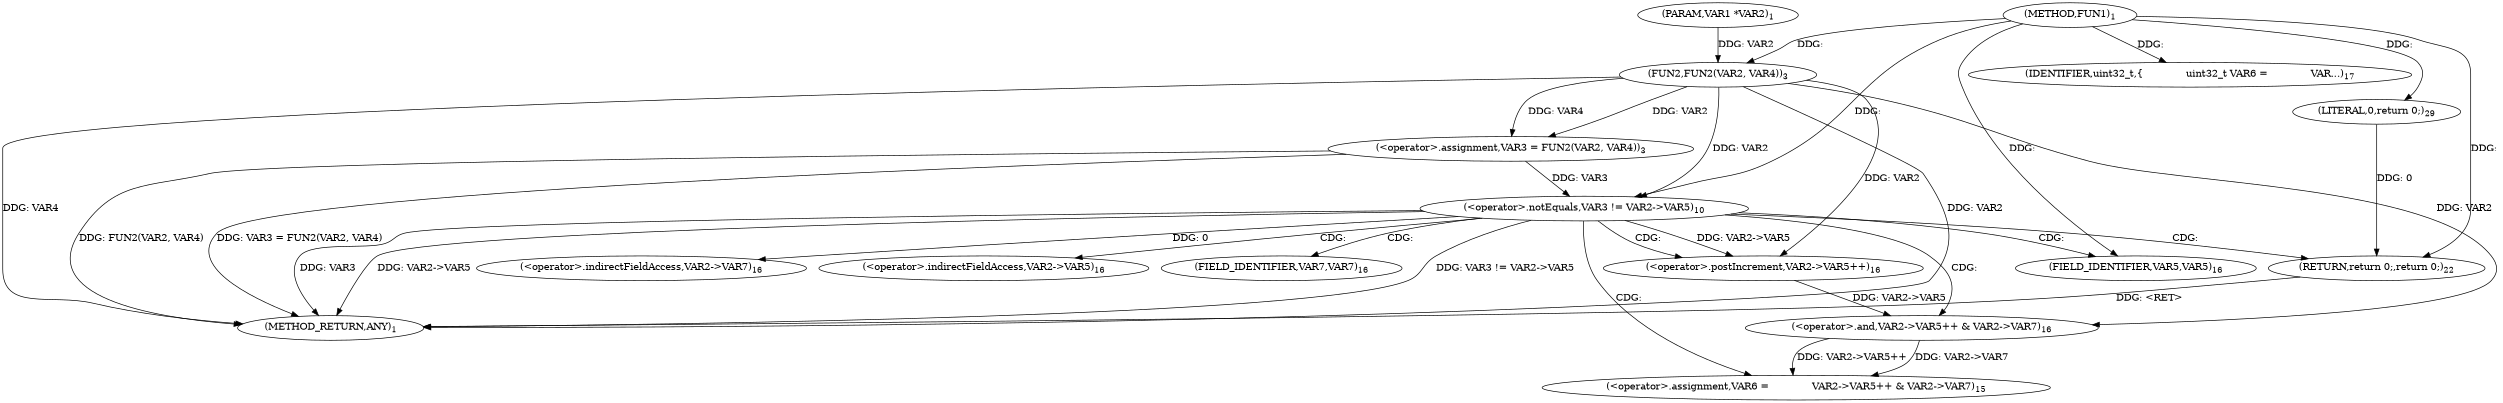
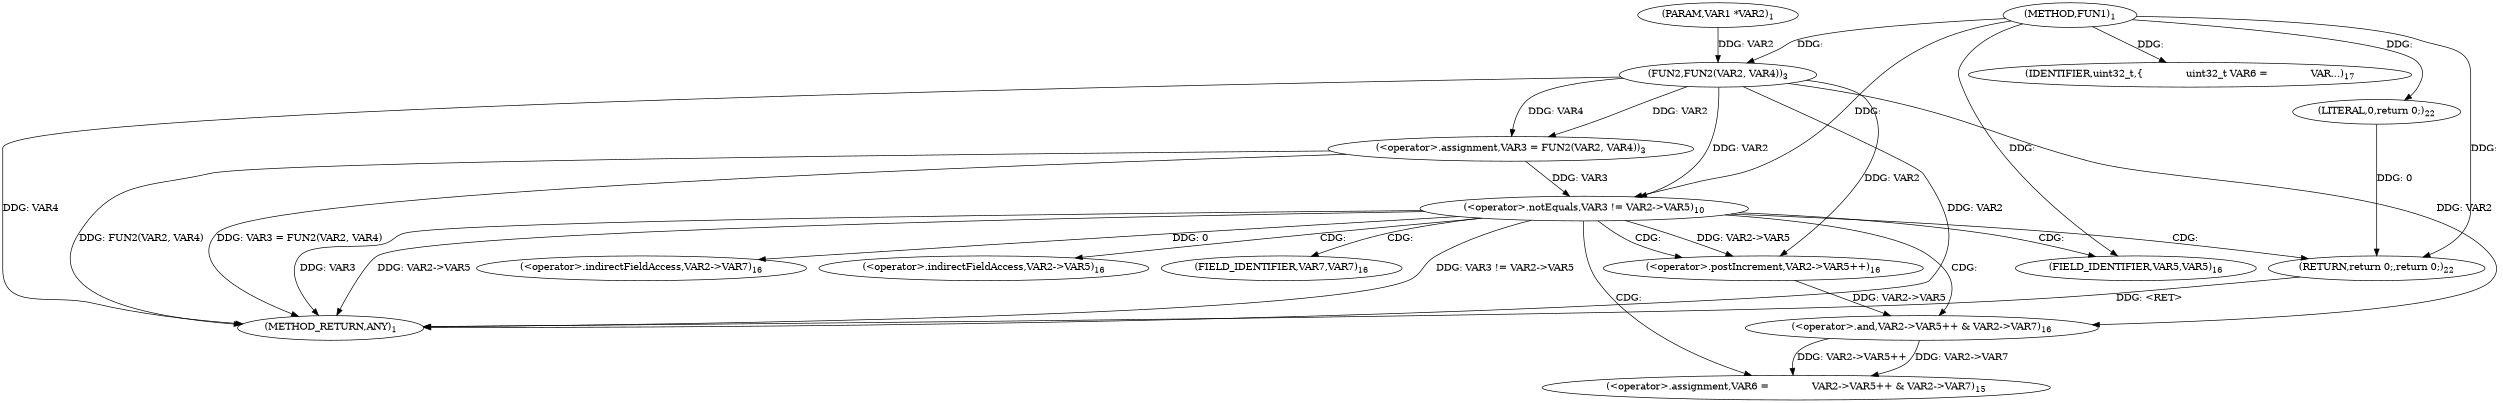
(2430, 111) -> (2430, 111)
